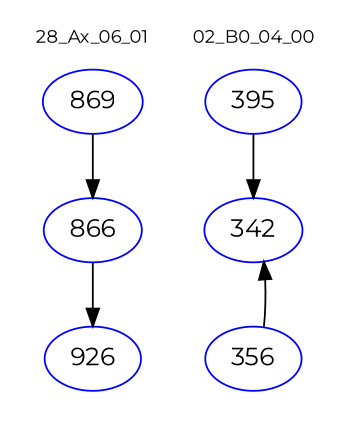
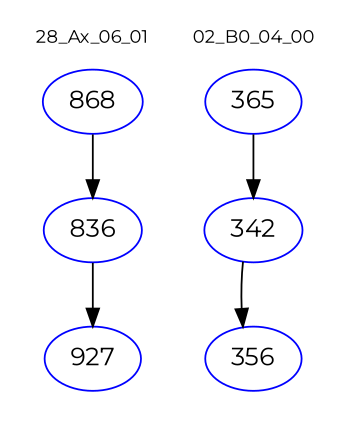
(93, 102) -> (93, 102)
(253, 102) -> (253, 102)
(93, 230) -> (93, 230)
(265, 303) -> (242, 285)
(93, 359) -> (93, 359)
